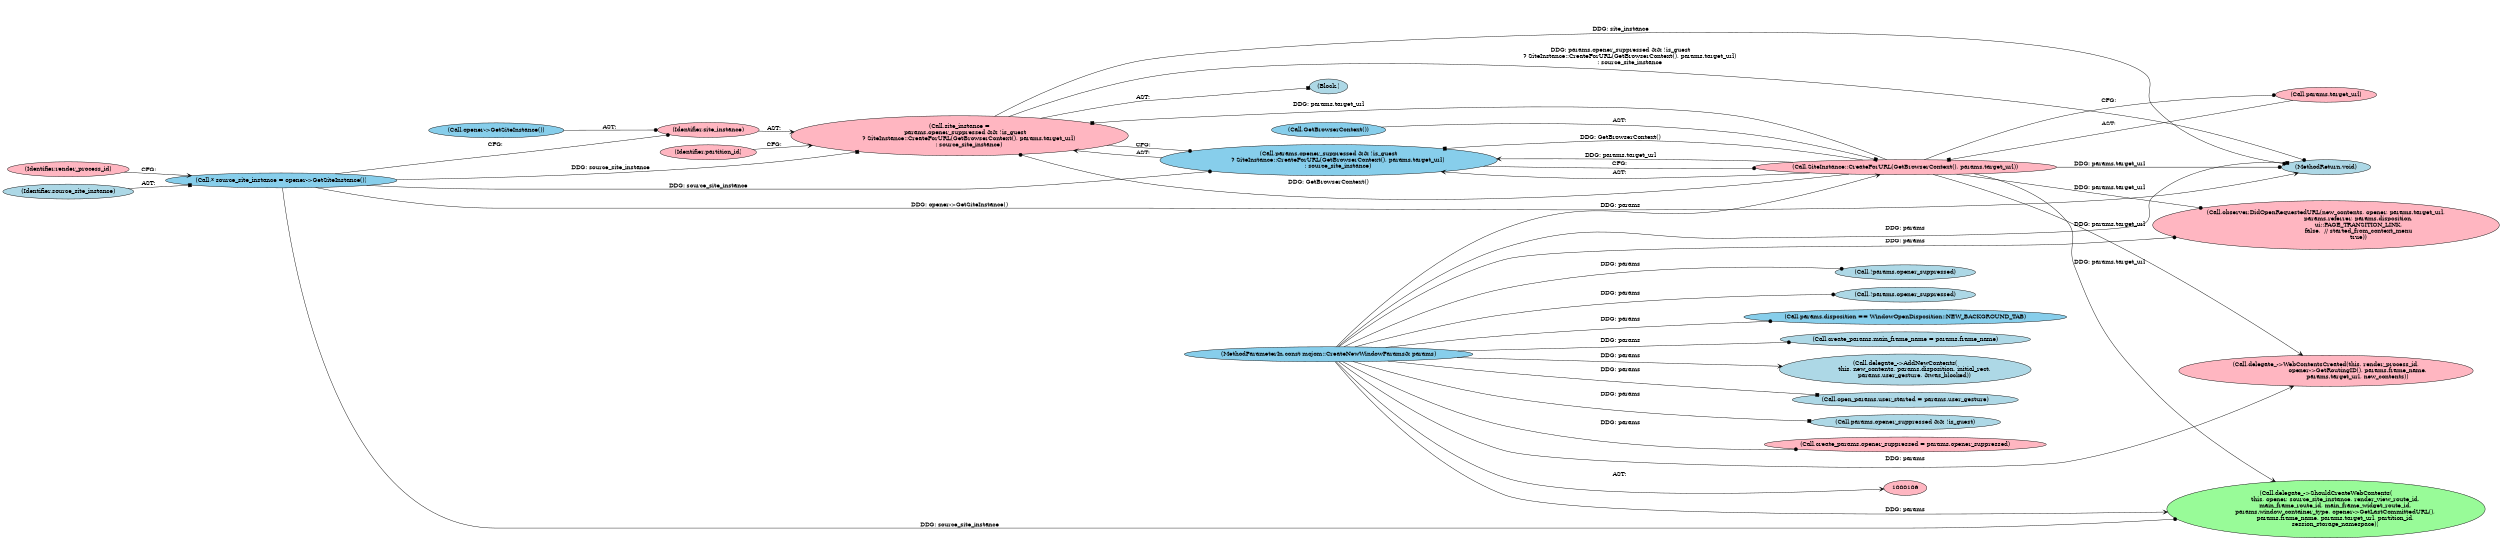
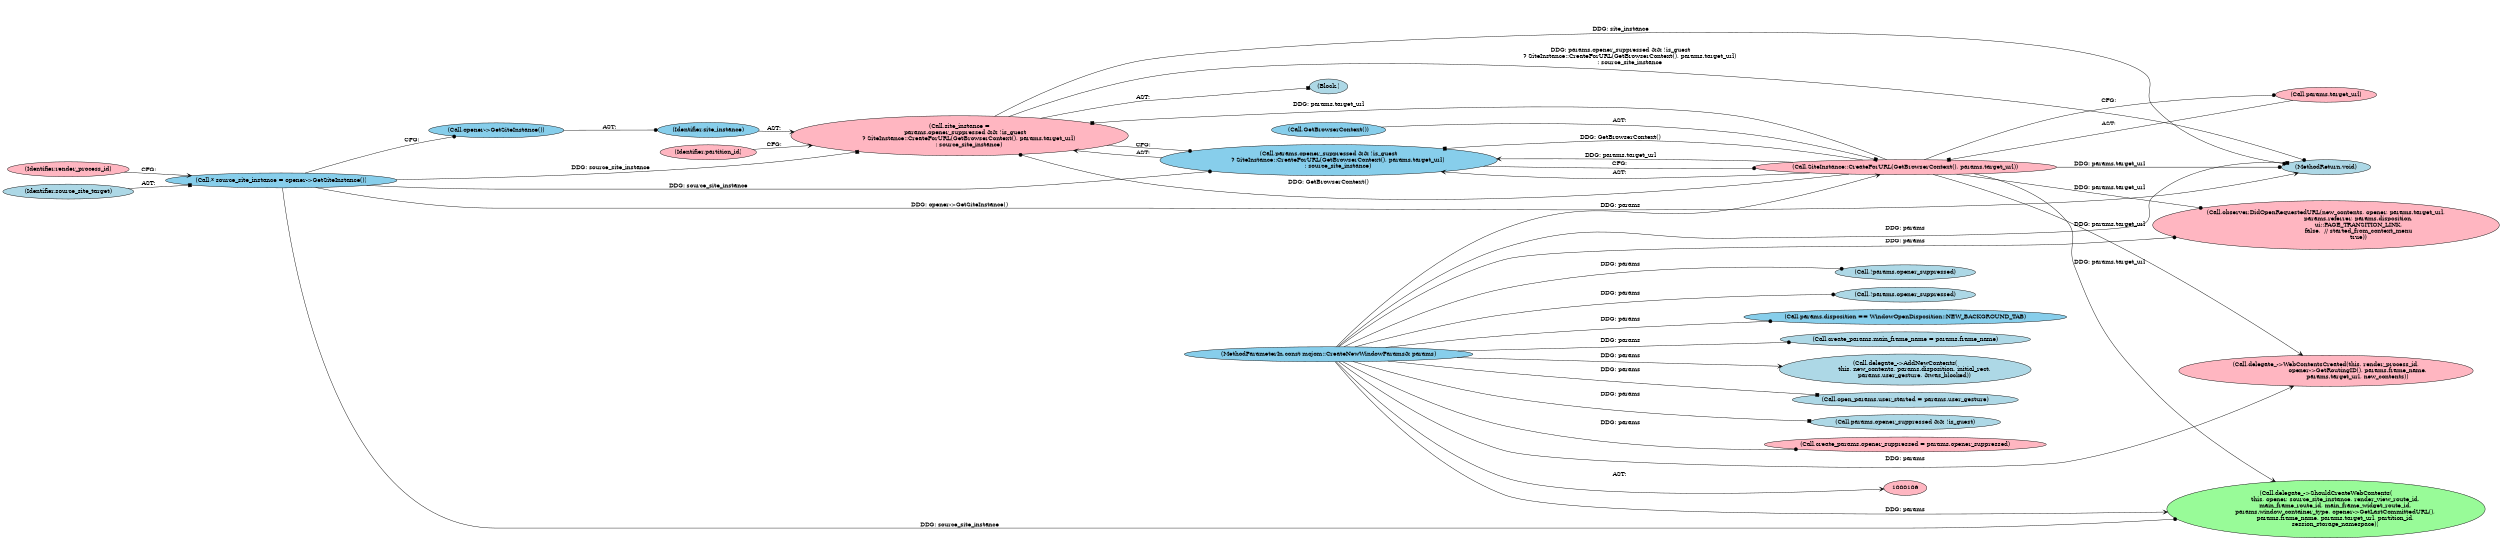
(708, 130) -> (708, 130)
(501, 155) -> (378, 152)
(68, 192) -> (68, 192)
